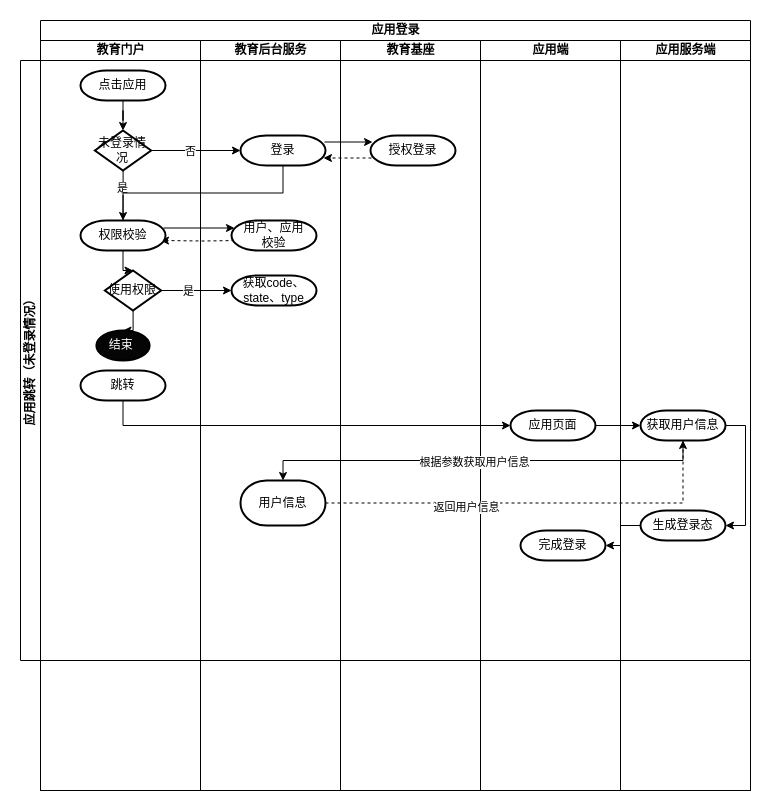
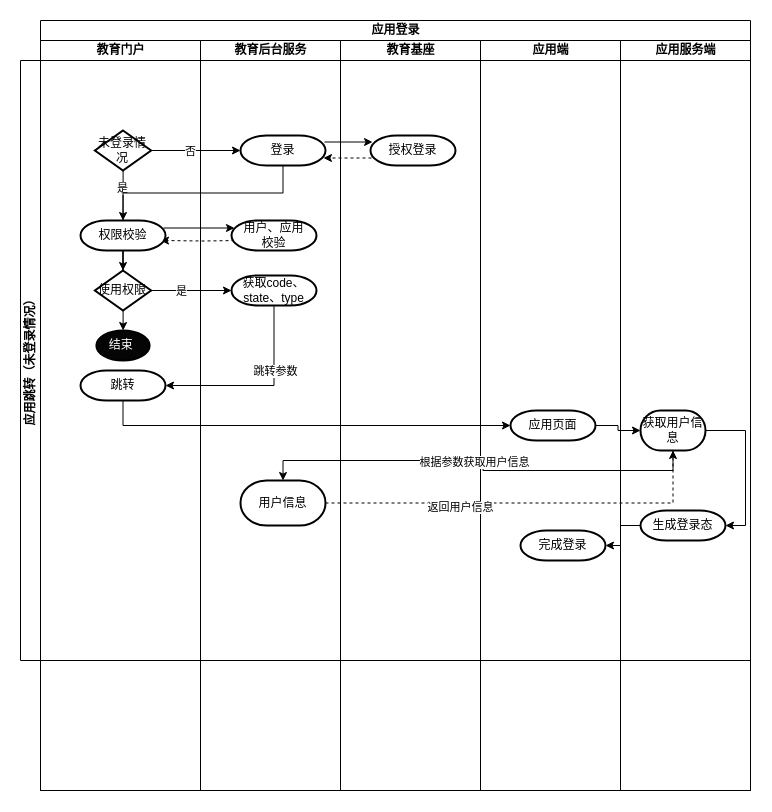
(123, 86) -> none
(123, 120) -> none
(133, 291) -> (123, 291)
none -> (263, 386)
(683, 426) -> (673, 431)
